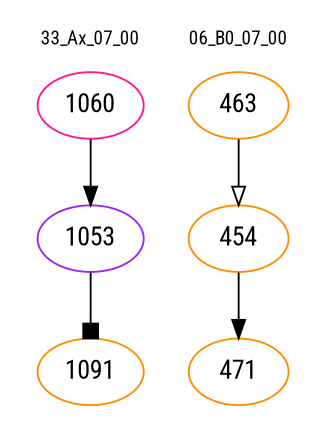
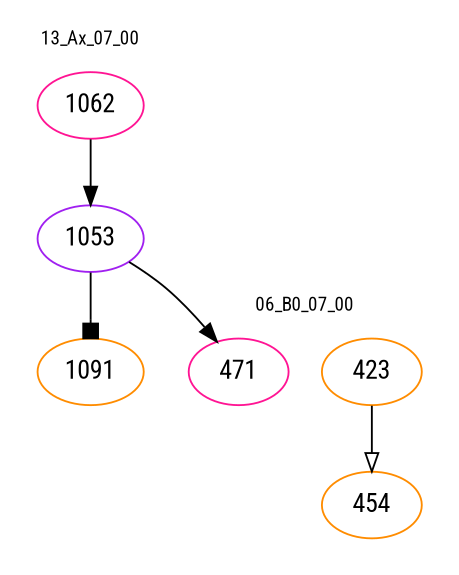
(91, 40) -> (91, 40)
(91, 105) -> (91, 105)
(239, 105) -> (372, 372)
(239, 296) -> (186, 307)
(239, 372) -> (239, 372)
